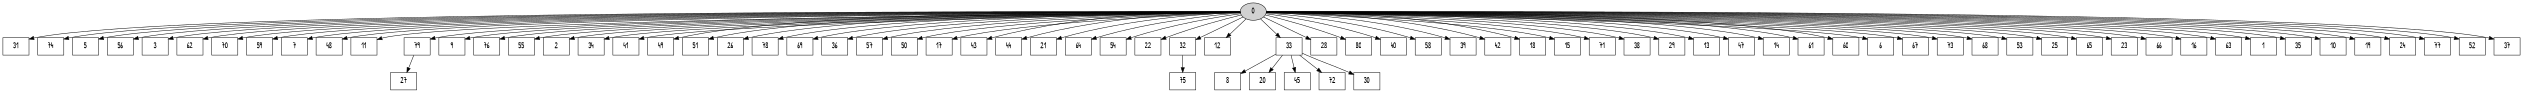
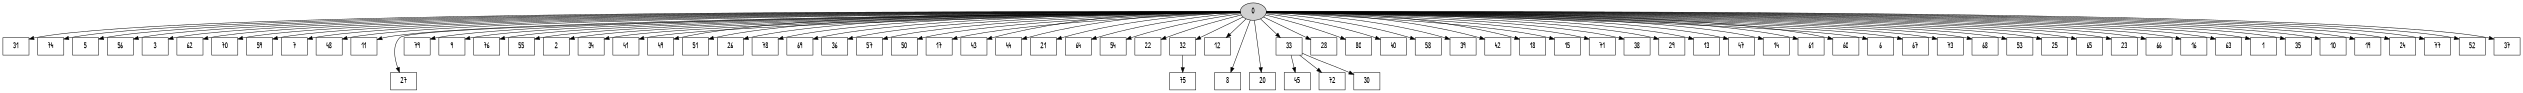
(411, 62) -> (804, 19)
(1277, 62) -> (1258, 44)
(1261, 63) -> (1241, 44)
